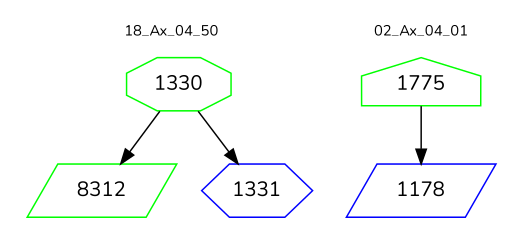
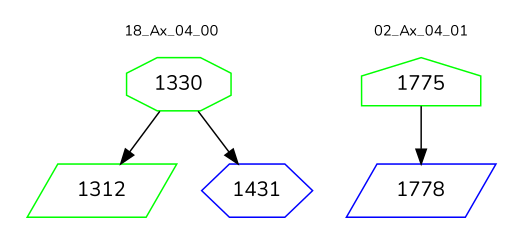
(171, 32) -> (171, 32)
(102, 191) -> (102, 191)
(257, 191) -> (257, 191)
(421, 191) -> (421, 191)
